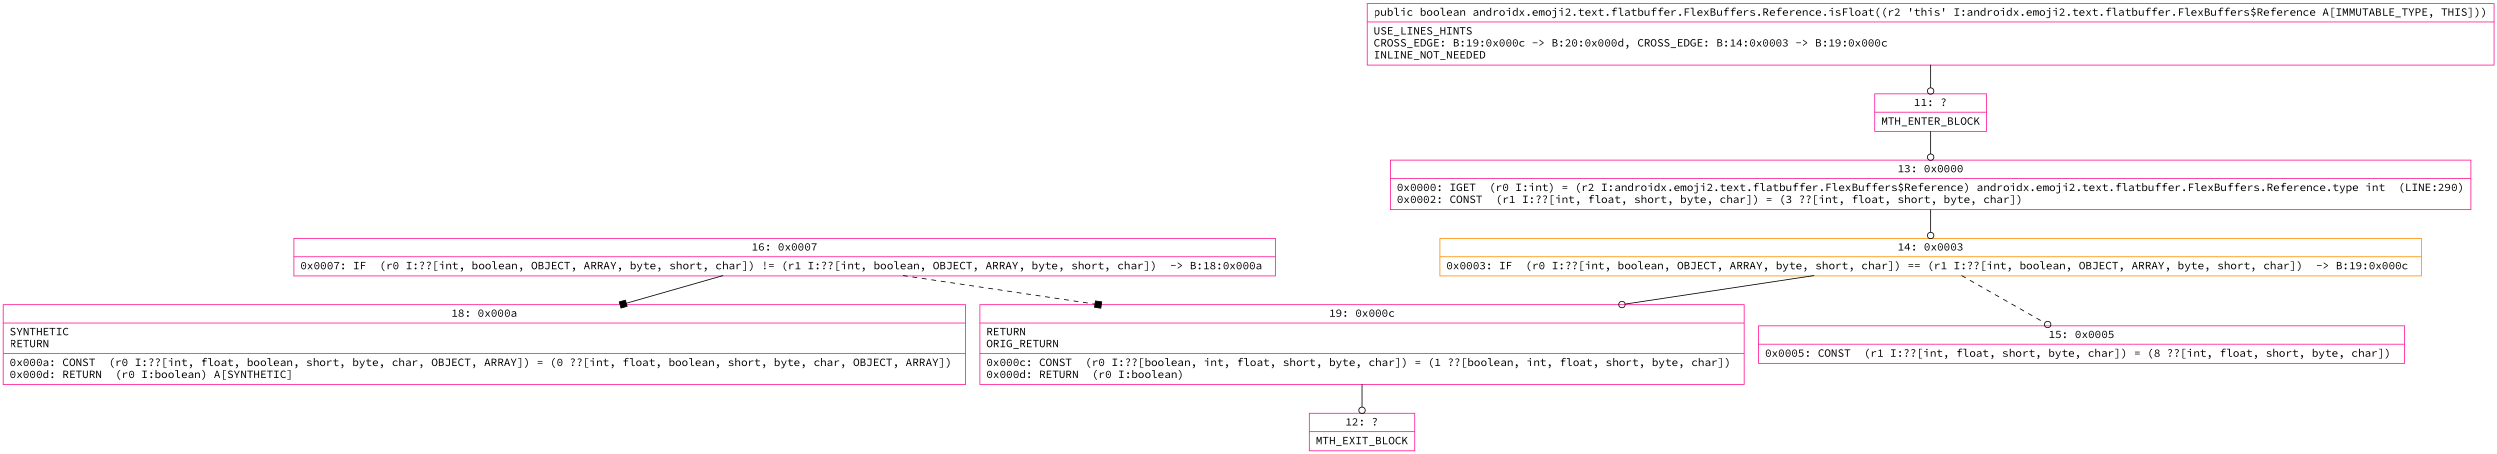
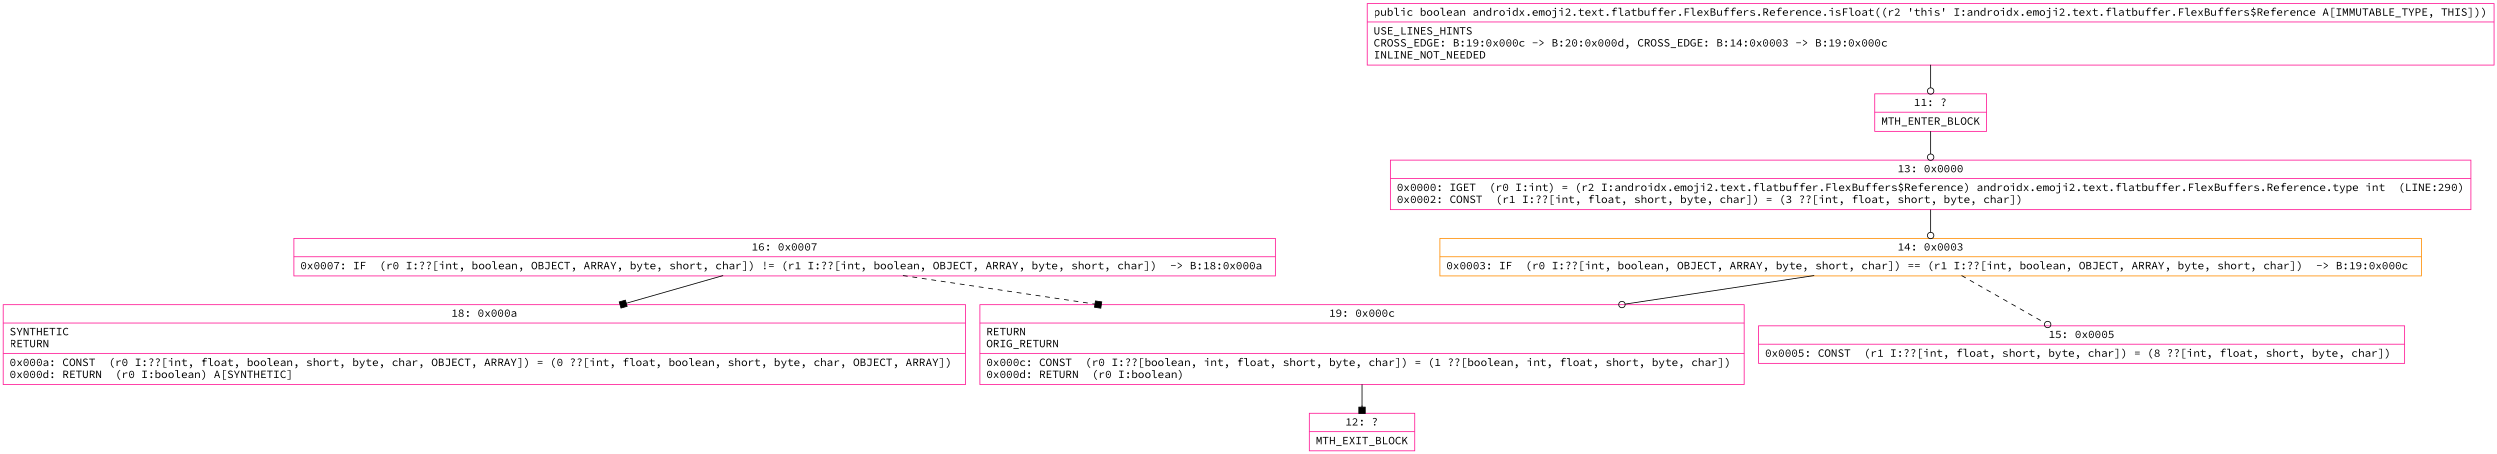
(1362, 396) -> (1362, 396)
